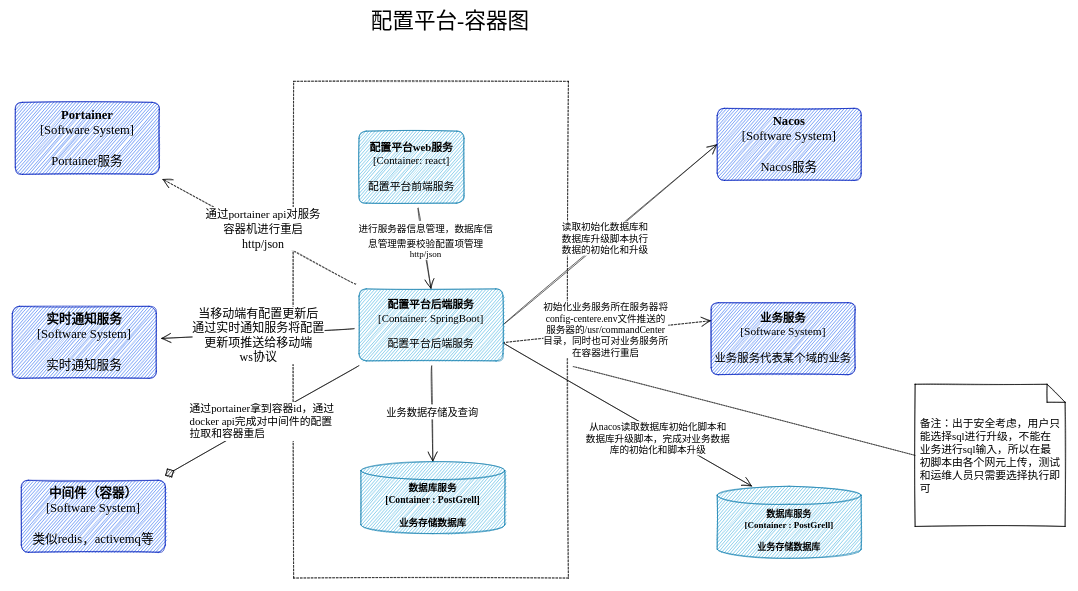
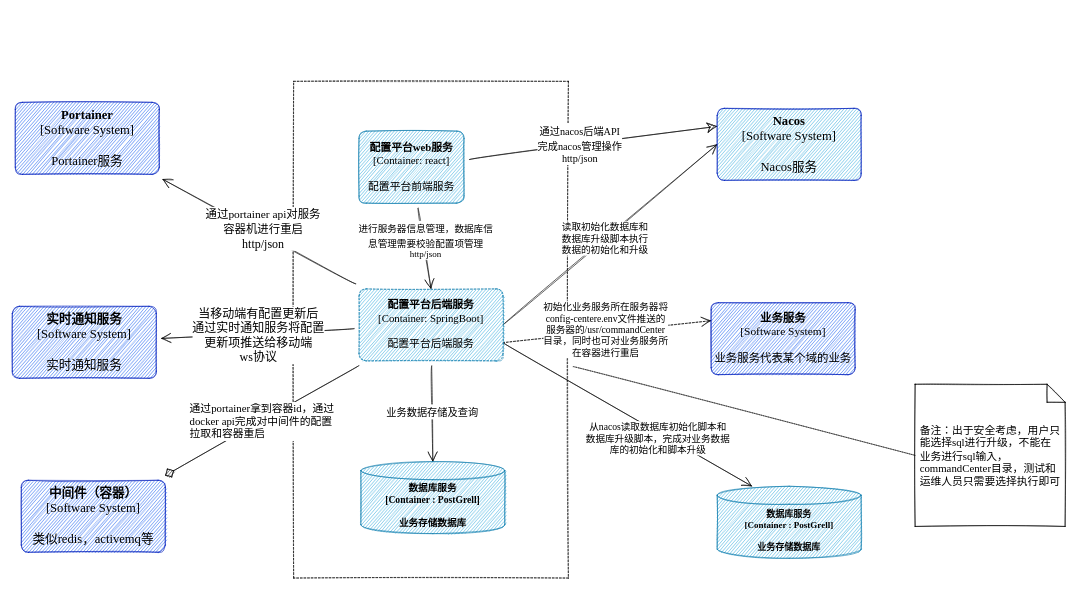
(450, 21) -> none
none -> (590, 143)
(789, 144) -> (789, 144)
(191, 195) -> (191, 195)
(431, 325) -> (431, 325)
(990, 456) -> (990, 456)
